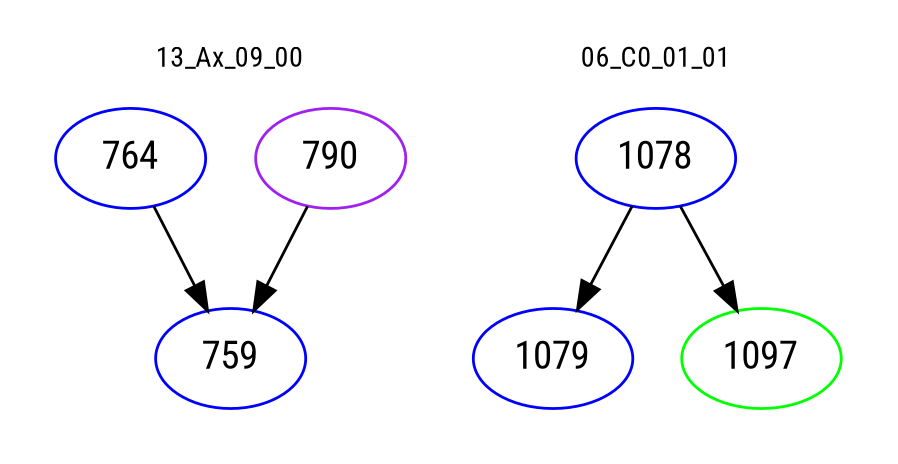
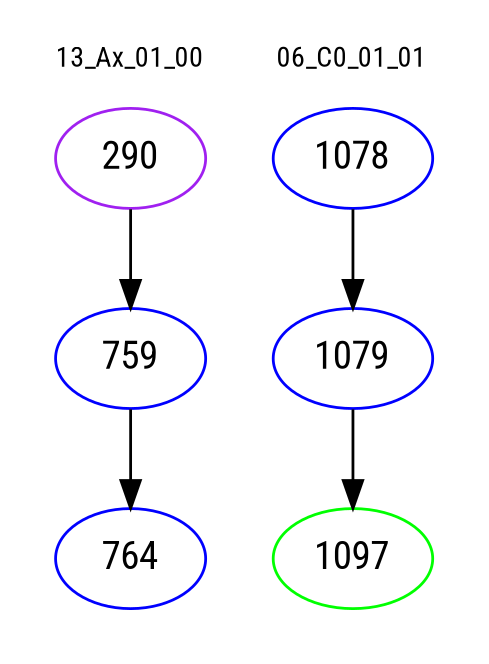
(231, 60) -> (131, 60)
(331, 158) -> (131, 158)
(174, 246) -> (131, 445)
(702, 246) -> (353, 445)
